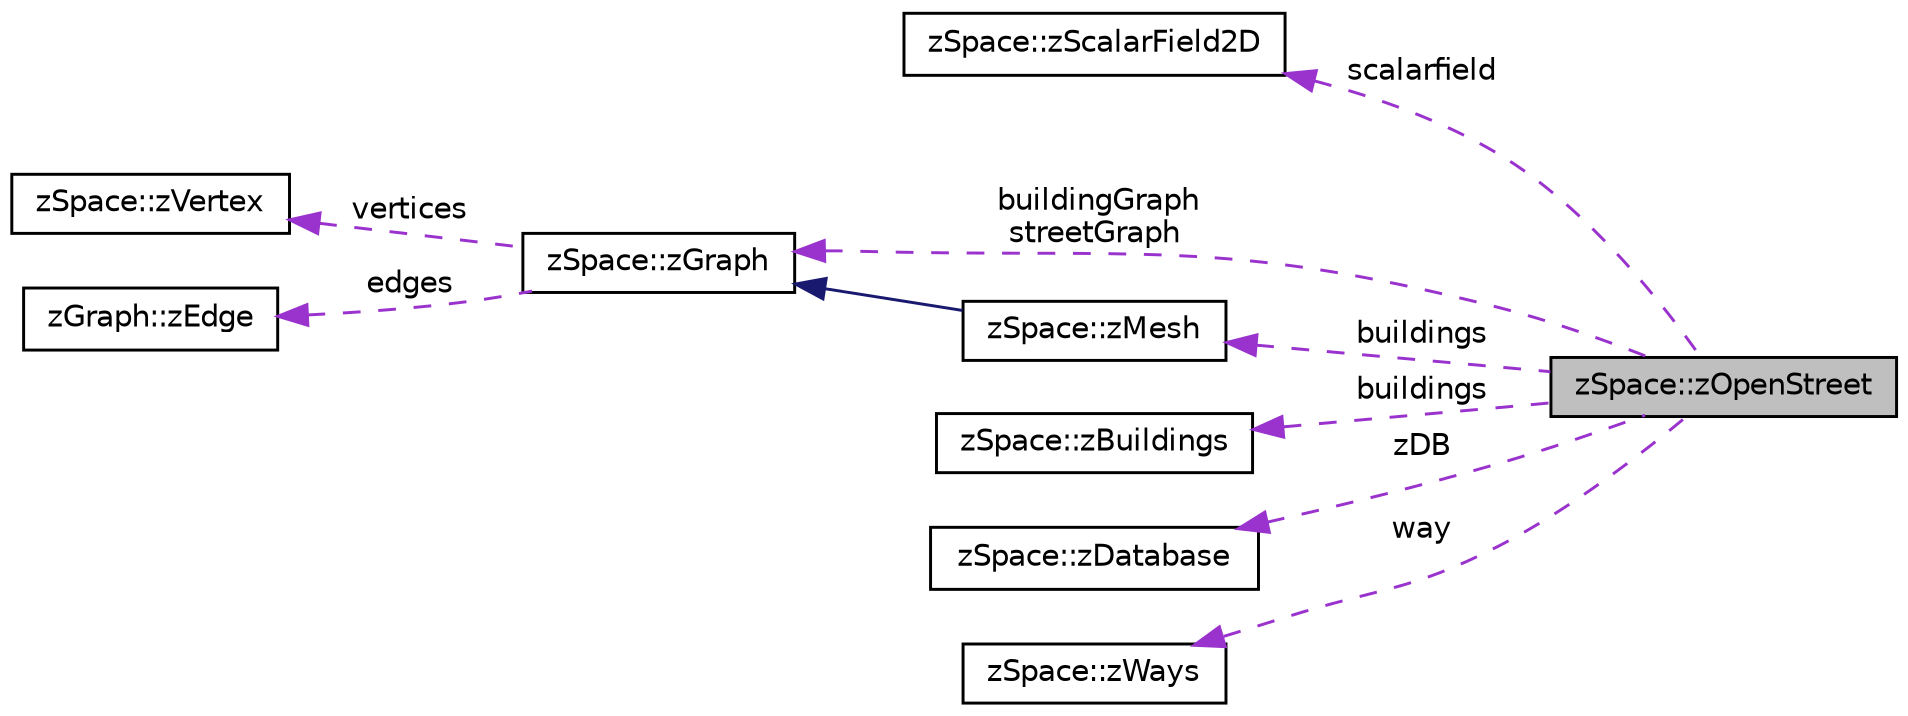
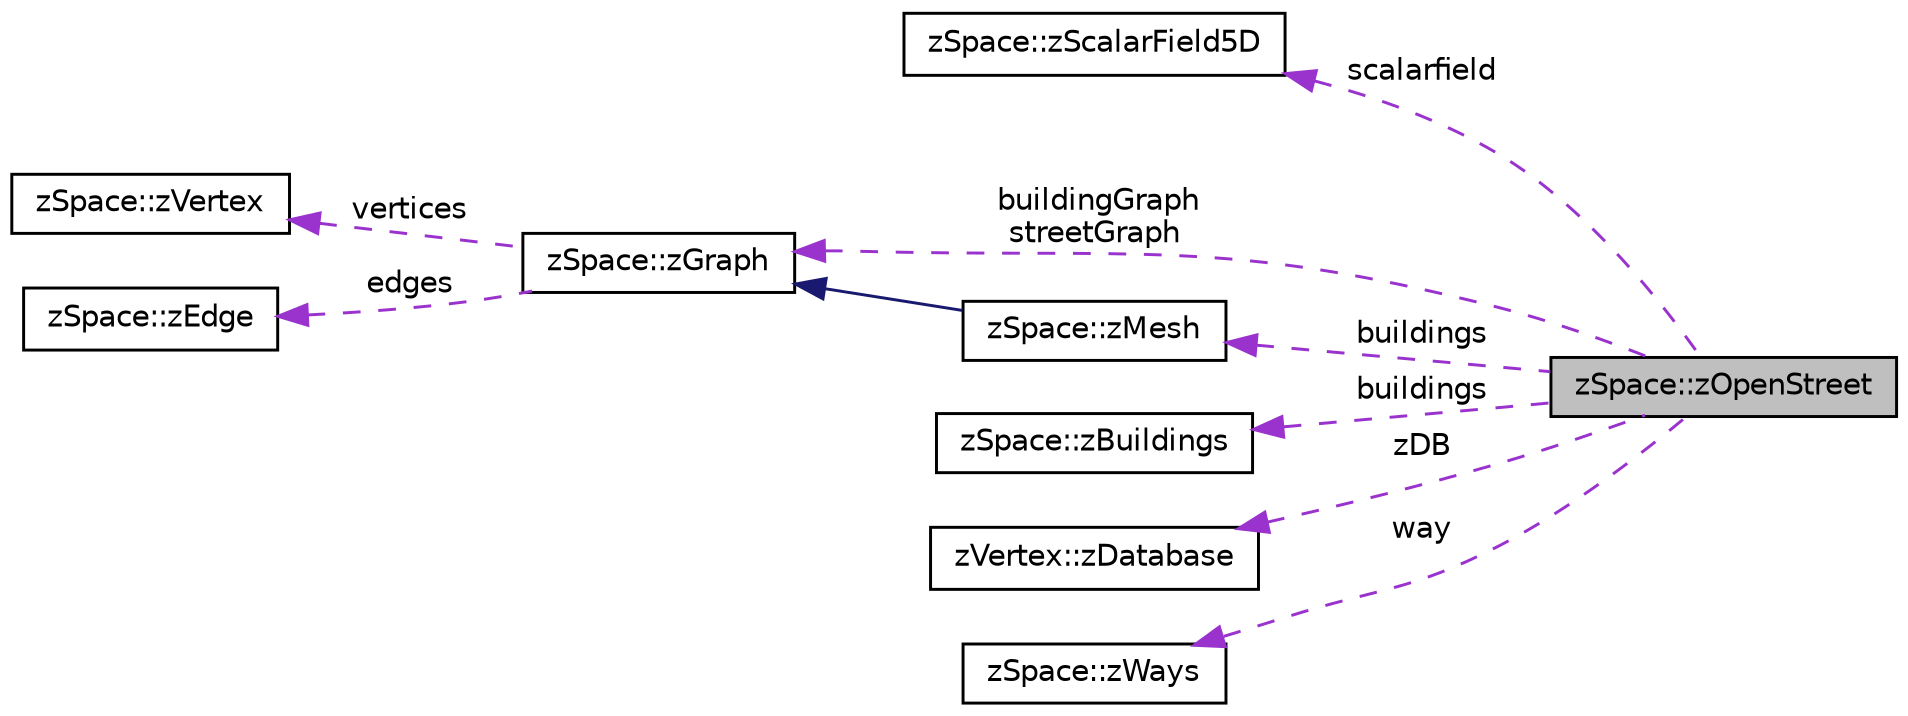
(1095, 44) -> (1095, 44)
(151, 319) -> (151, 319)
(1095, 558) -> (1095, 558)
